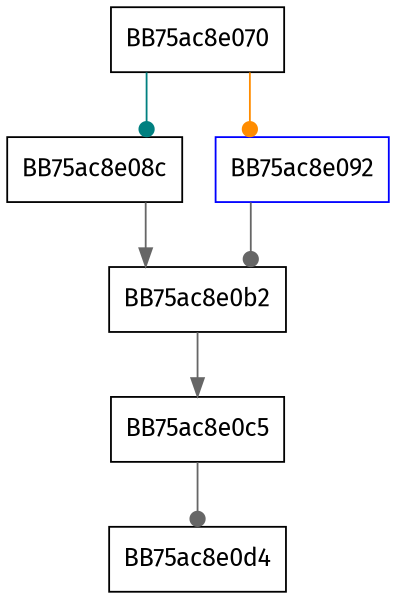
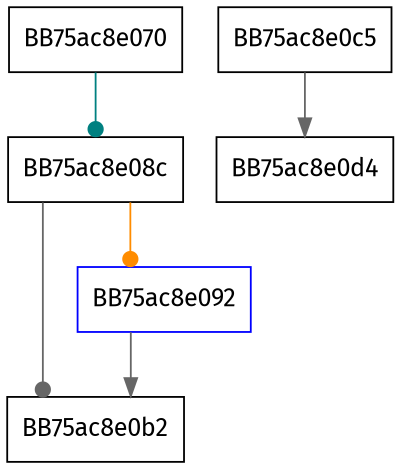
(250, 97) -> (130, 227)
(146, 225) -> (43, 292)
(251, 227) -> (131, 355)
(198, 355) -> none
(198, 487) -> (305, 95)
